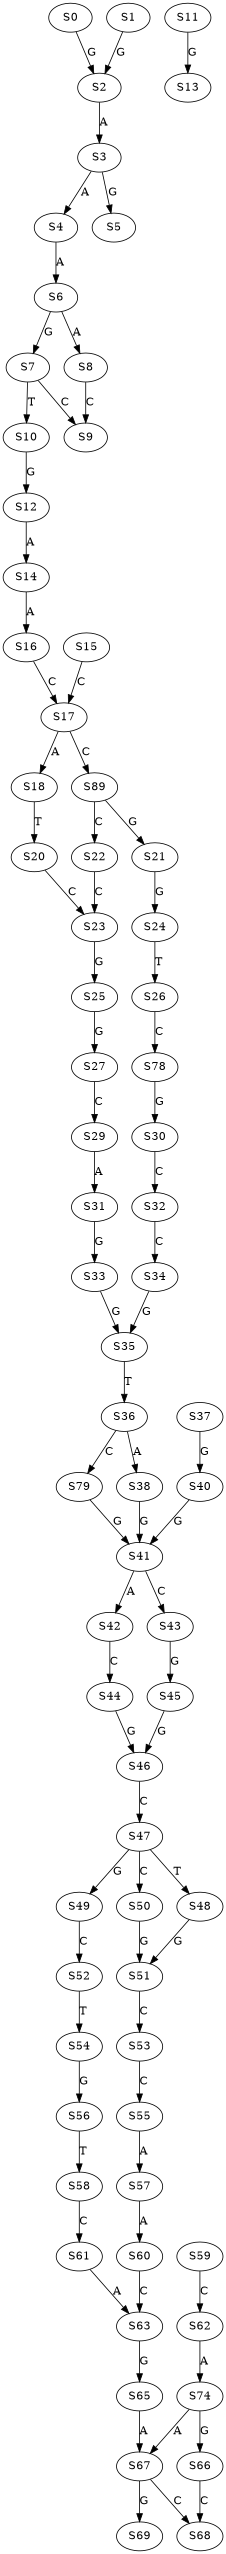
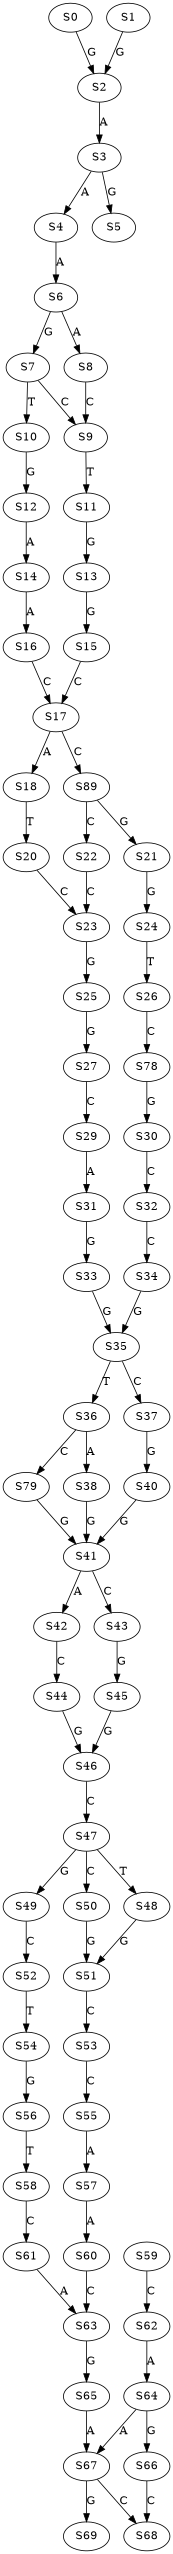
none -> (86, 468)
none -> (87, 608)
none -> (130, 1378)
(200, 2396) -> (147, 2396)
